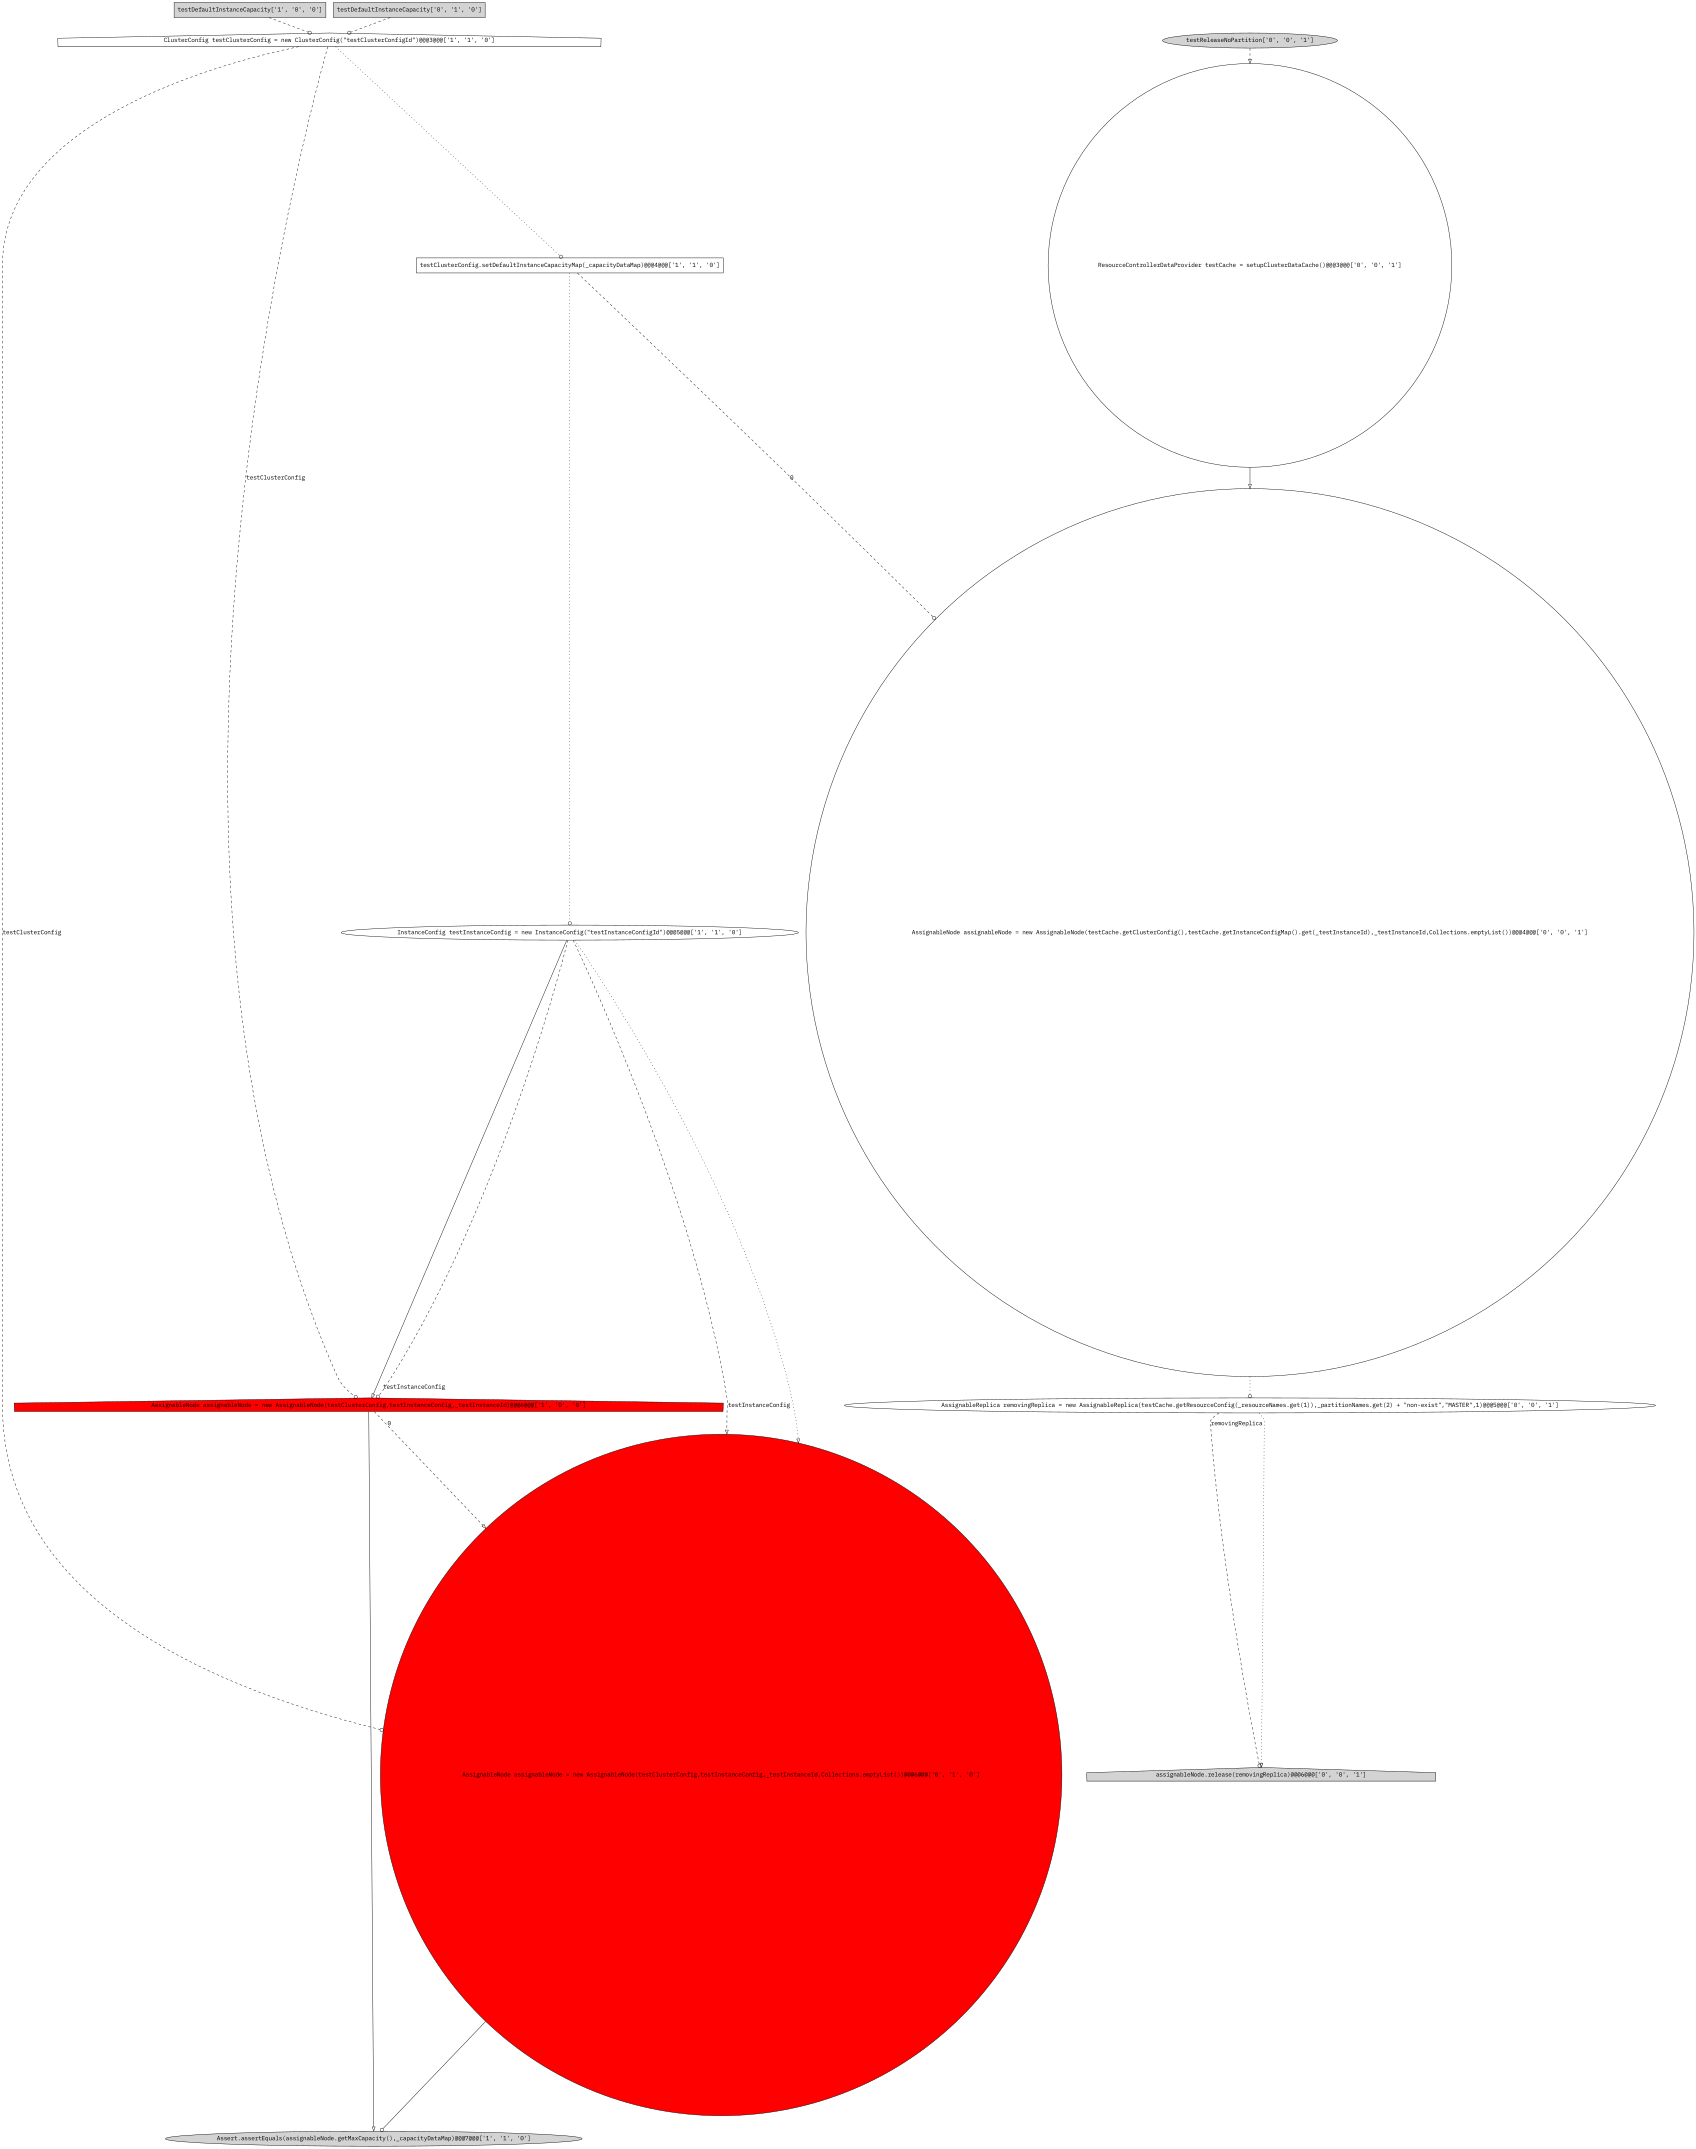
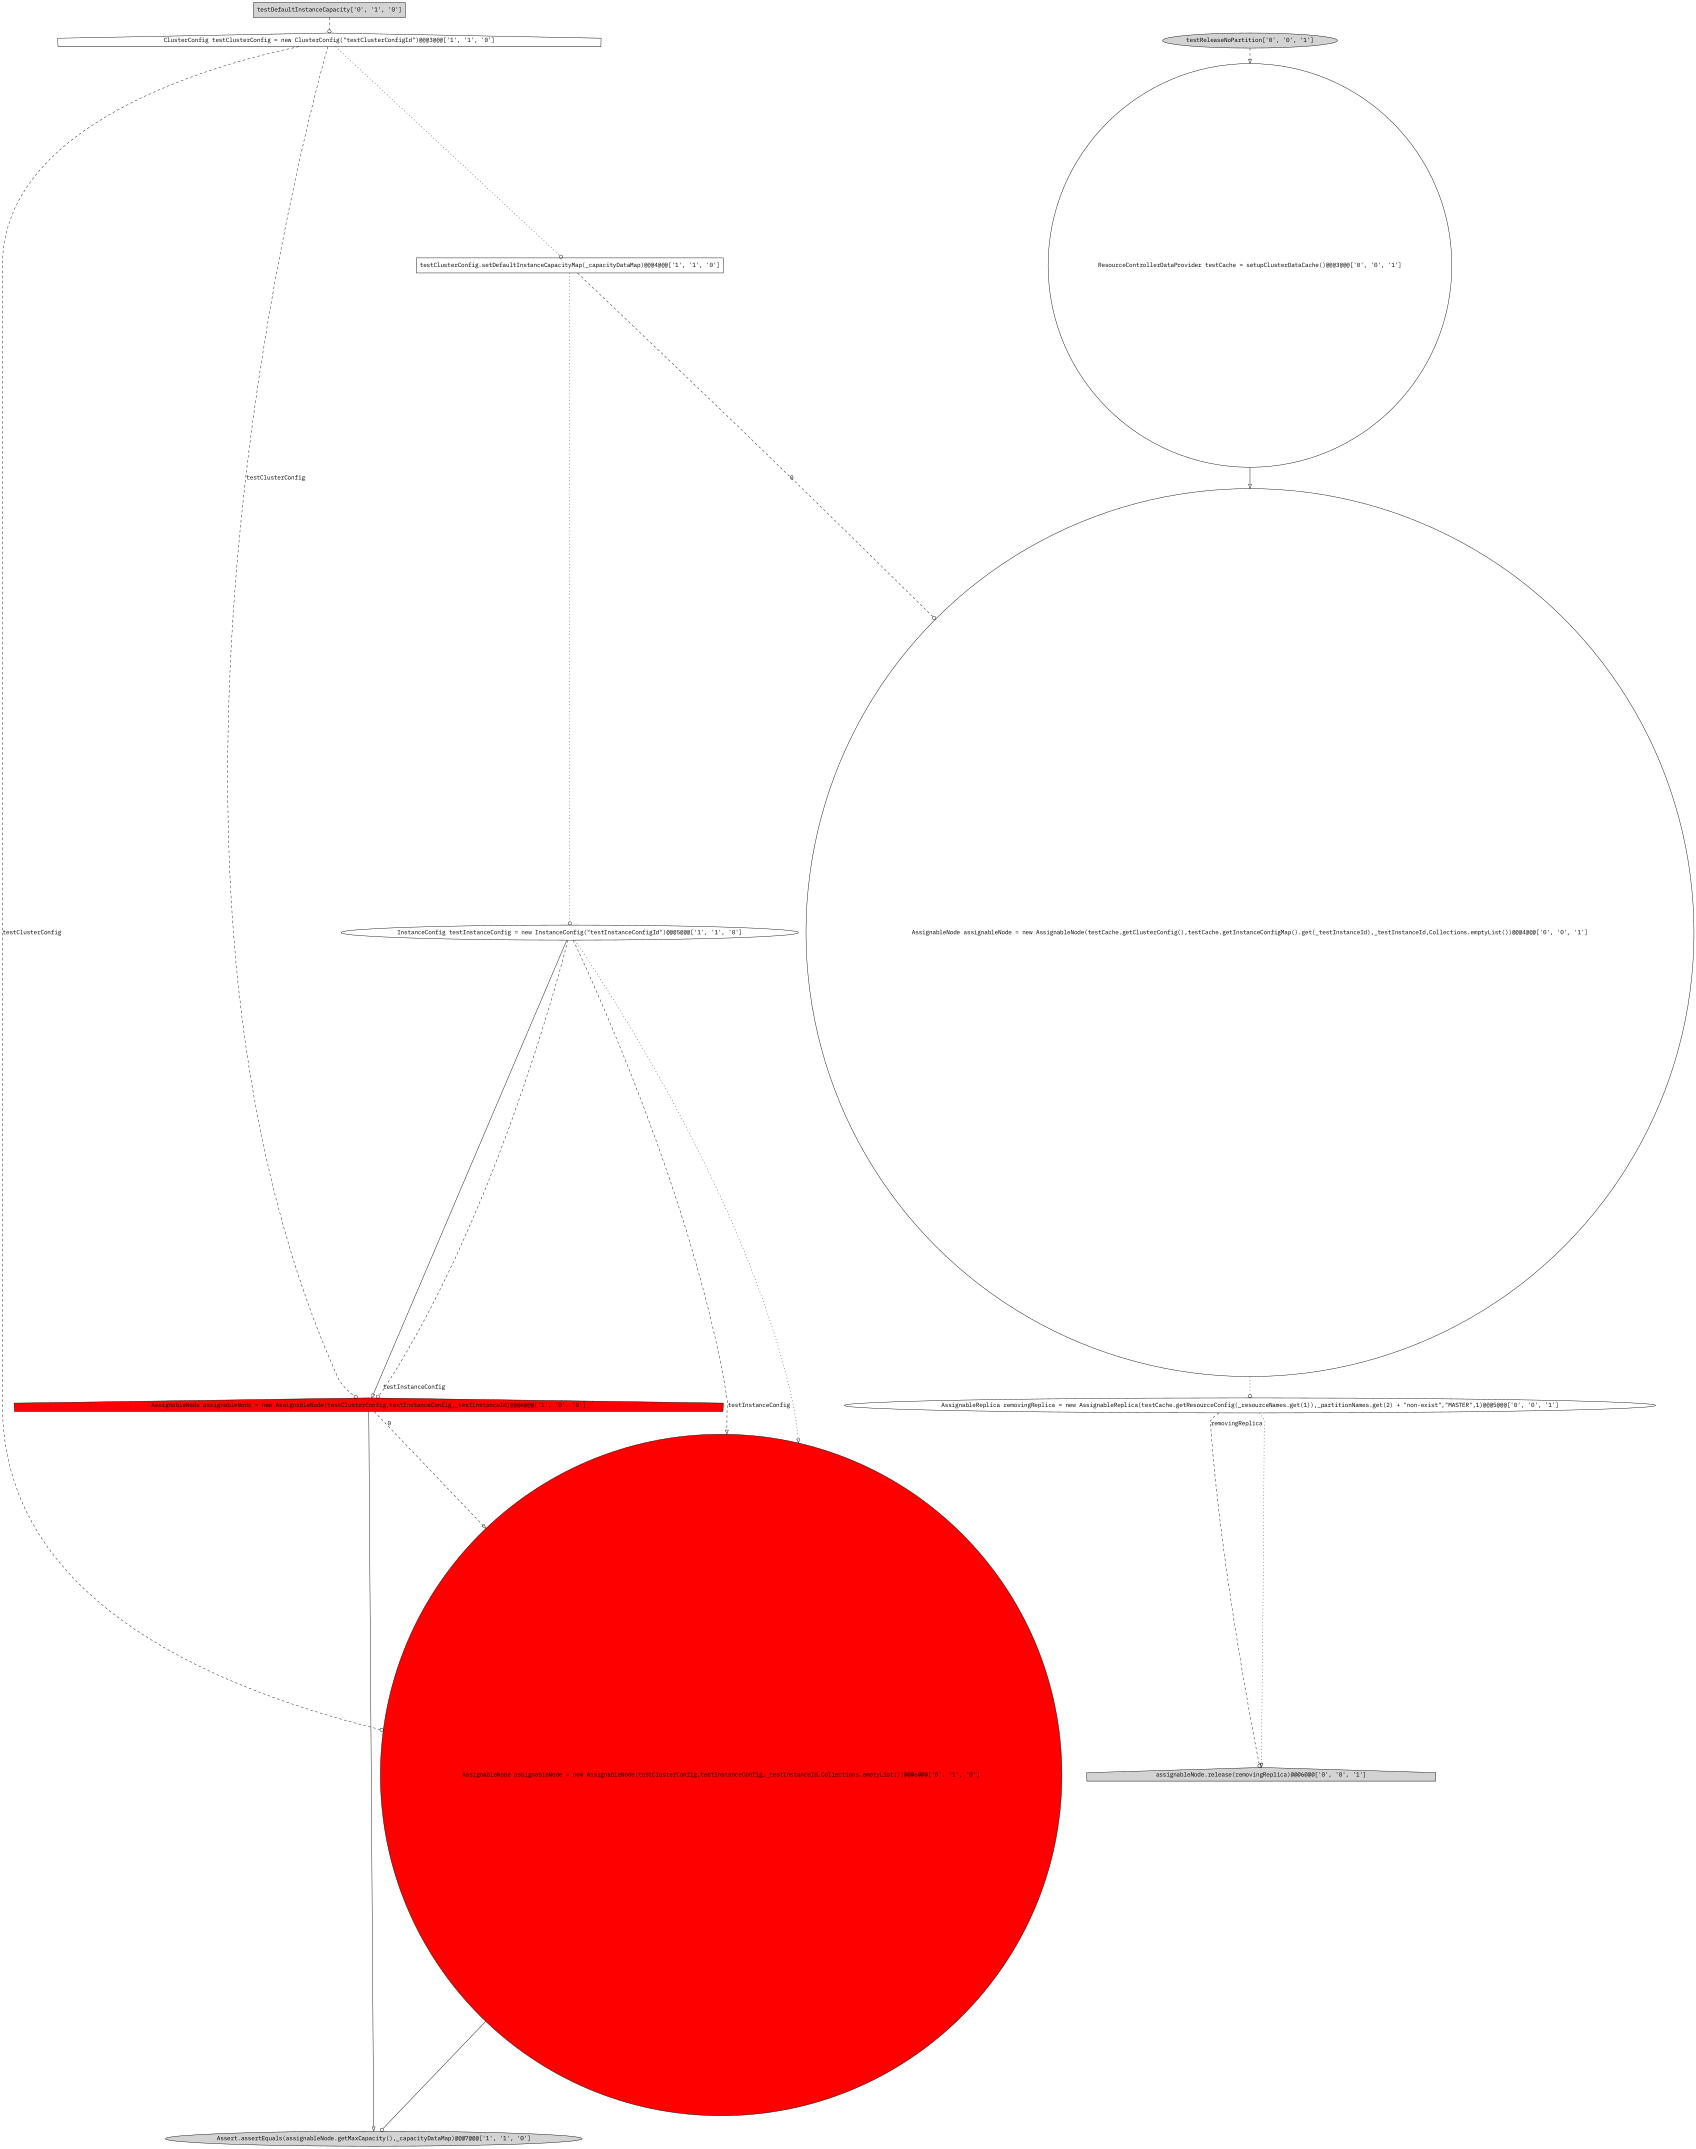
(250, 10) -> none
